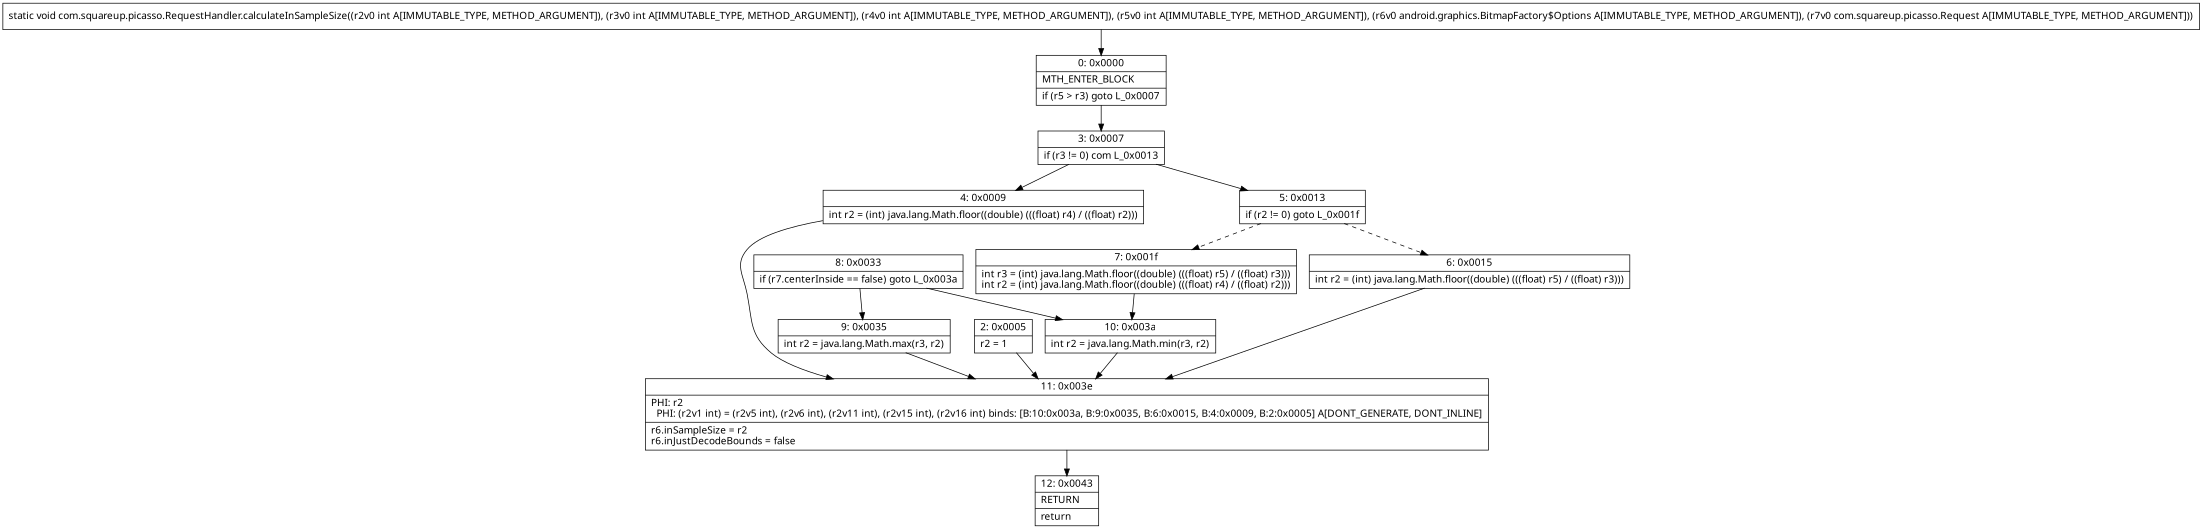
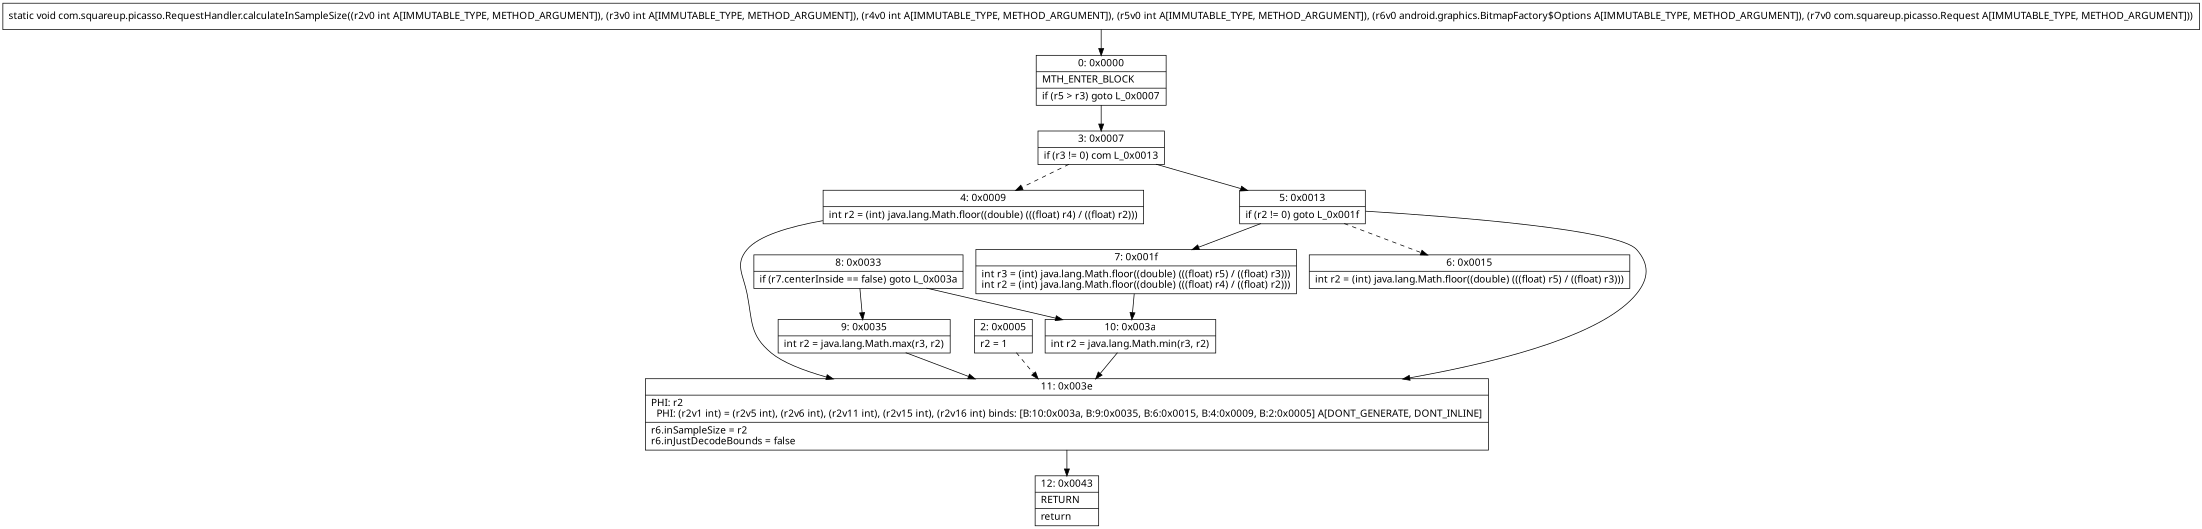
(1046, 176) -> (1046, 176)
(1230, 235) -> (1230, 235)
(1299, 332) -> (1642, 257)
(1025, 363) -> (1025, 363)
